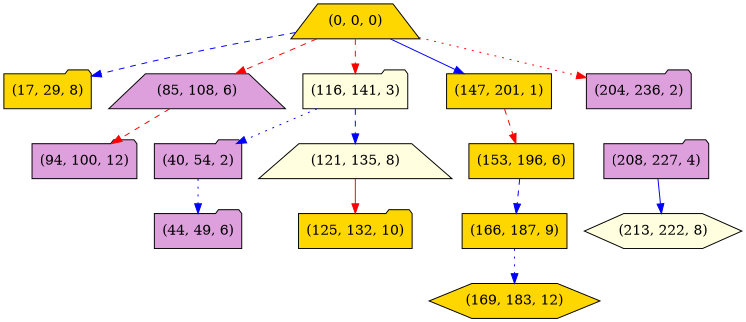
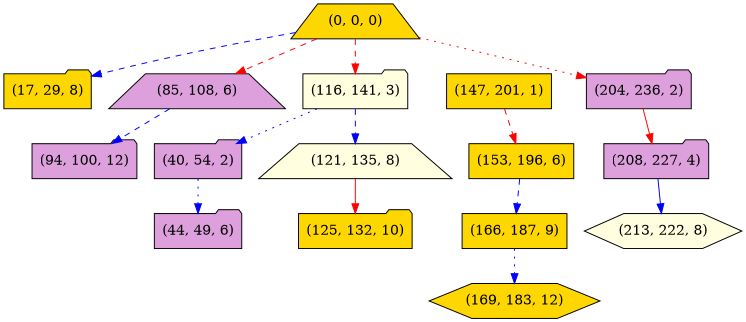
(423, 54) -> none
none -> (646, 122)
(145, 124) -> (145, 124)
